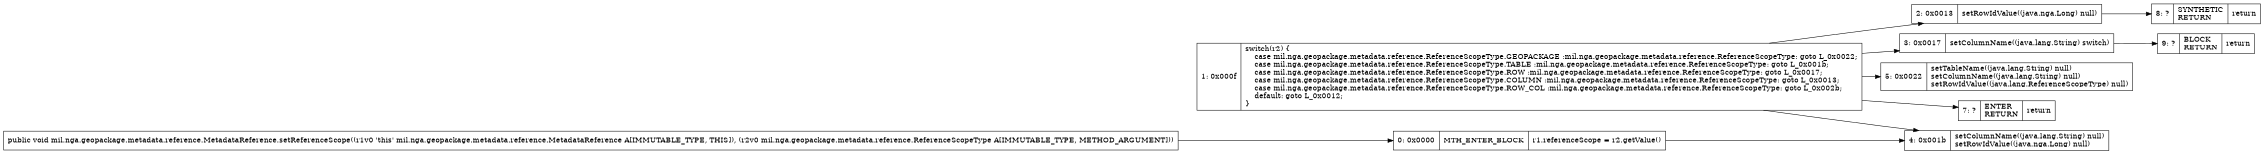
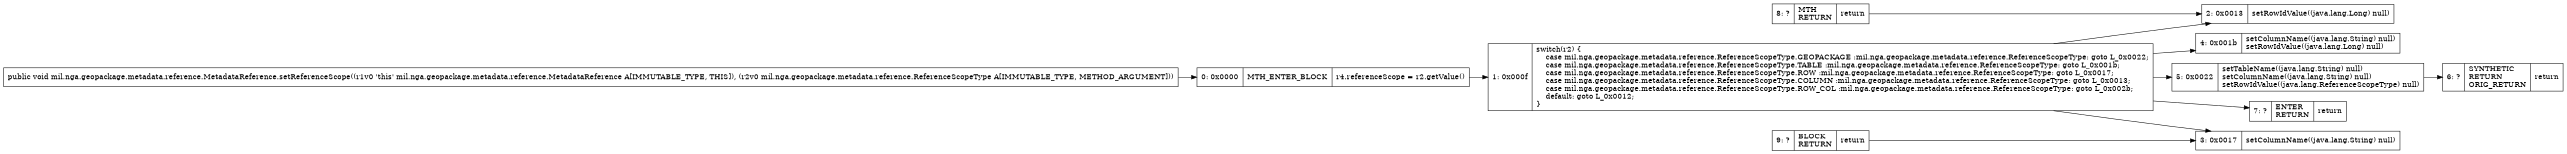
(2201, 10) -> (1808, 10)
(2030, 14) -> (2321, 14)
(2124, 14) -> (2033, 14)
(2030, 43) -> (2321, 140)
(2133, 44) -> (2030, 141)
none -> (2503, 77)
(1597, 140) -> (1401, 77)
(1782, 141) -> (1476, 77)
(2023, 144) -> (2315, 47)
